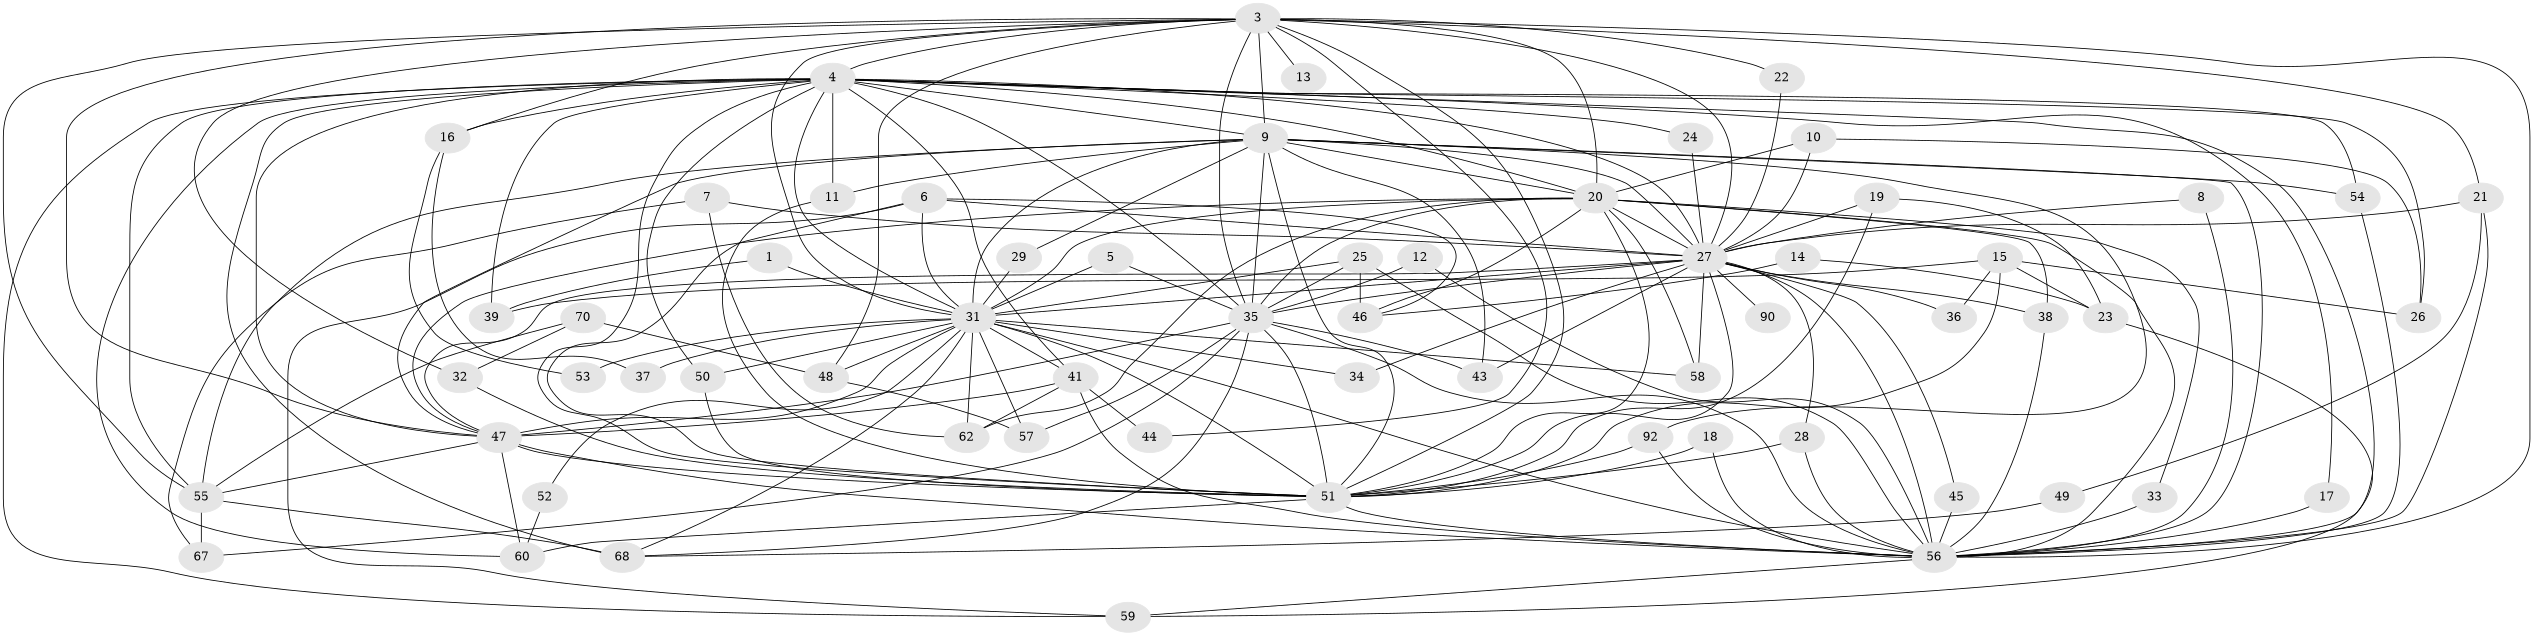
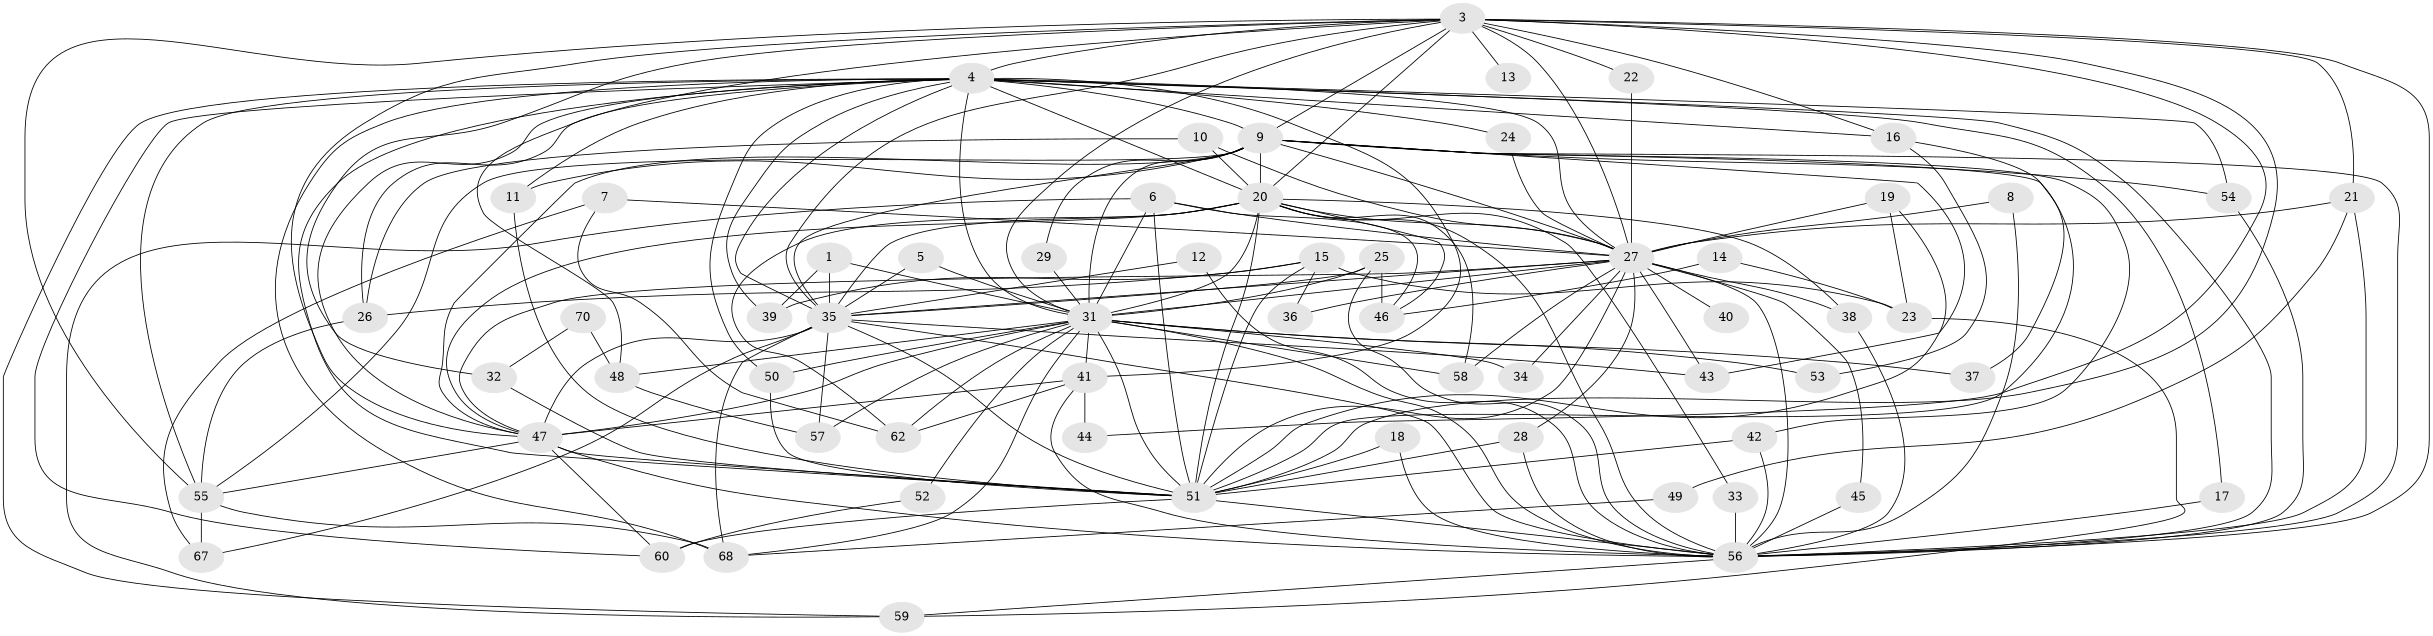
none -> (829, 288)
(1768, 318) -> (1726, 318)
(381, 386) -> (237, 371)
(1651, 438) -> (1755, 438)
